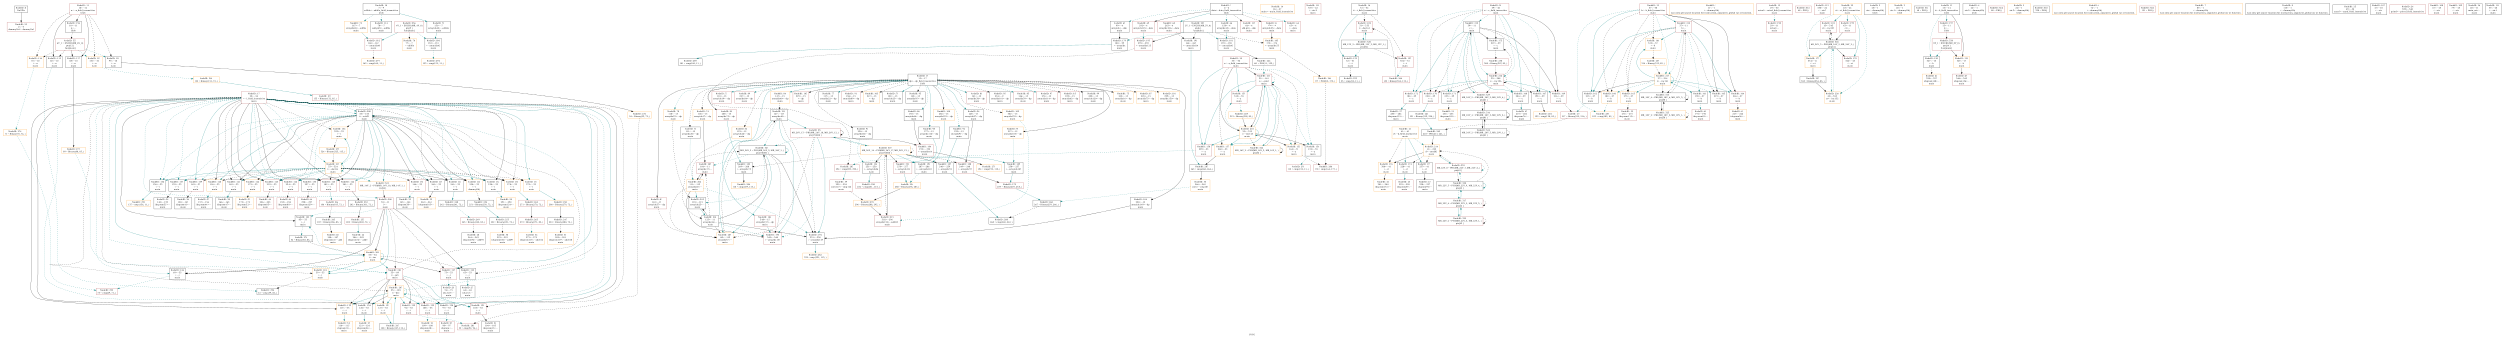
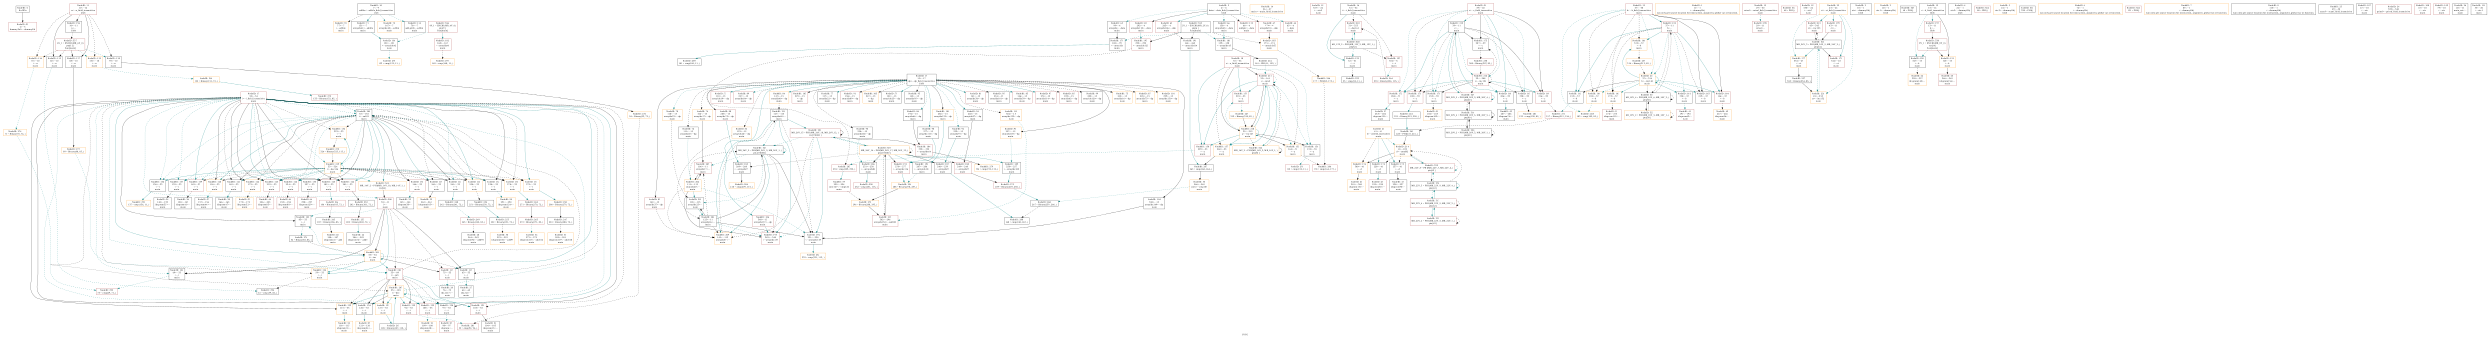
(364, 35) -> none
(409, 35) -> (356, 18)
(474, 189) -> (474, 189)
